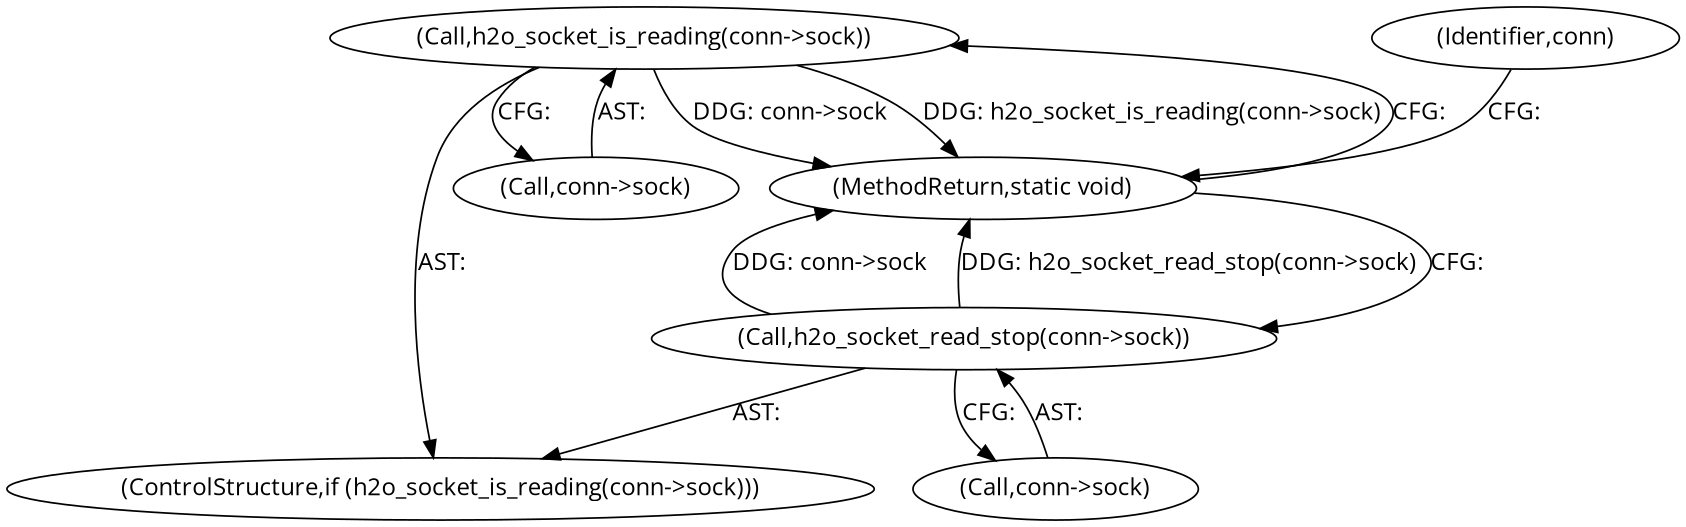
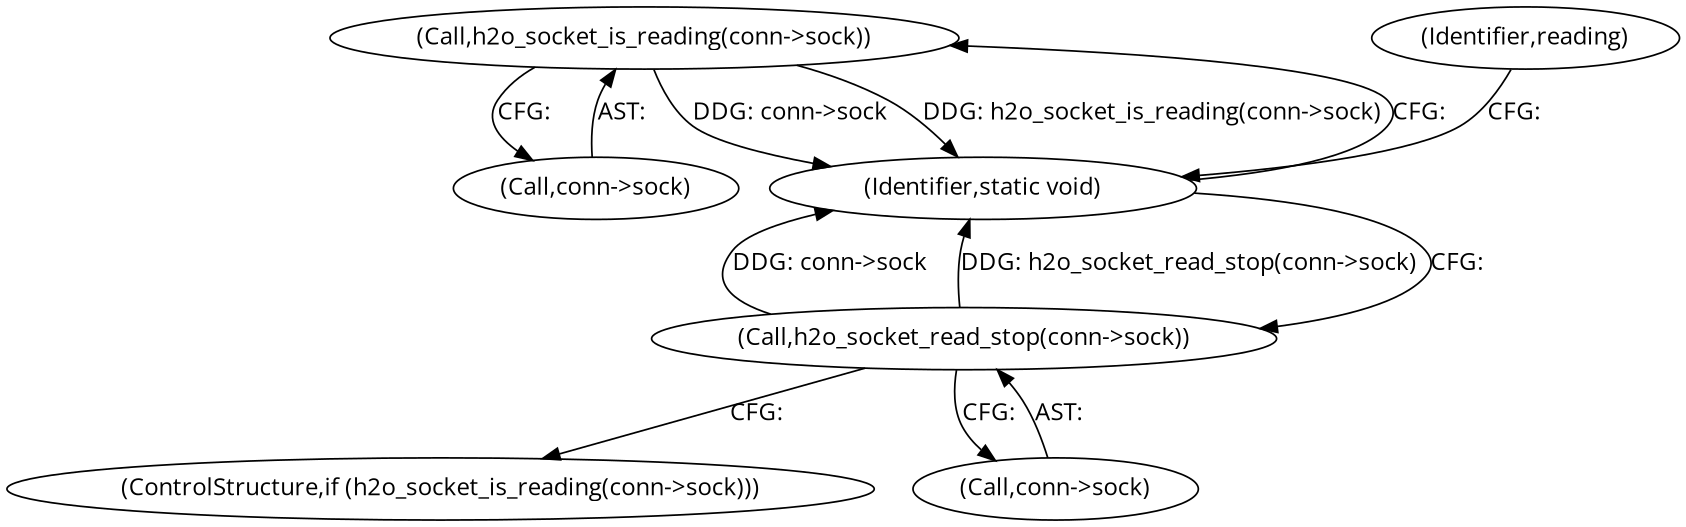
(1526, 38) -> (1526, 38)
(983, 188) -> (983, 188)
(420, 229) -> none
(760, 414) -> (760, 414)
